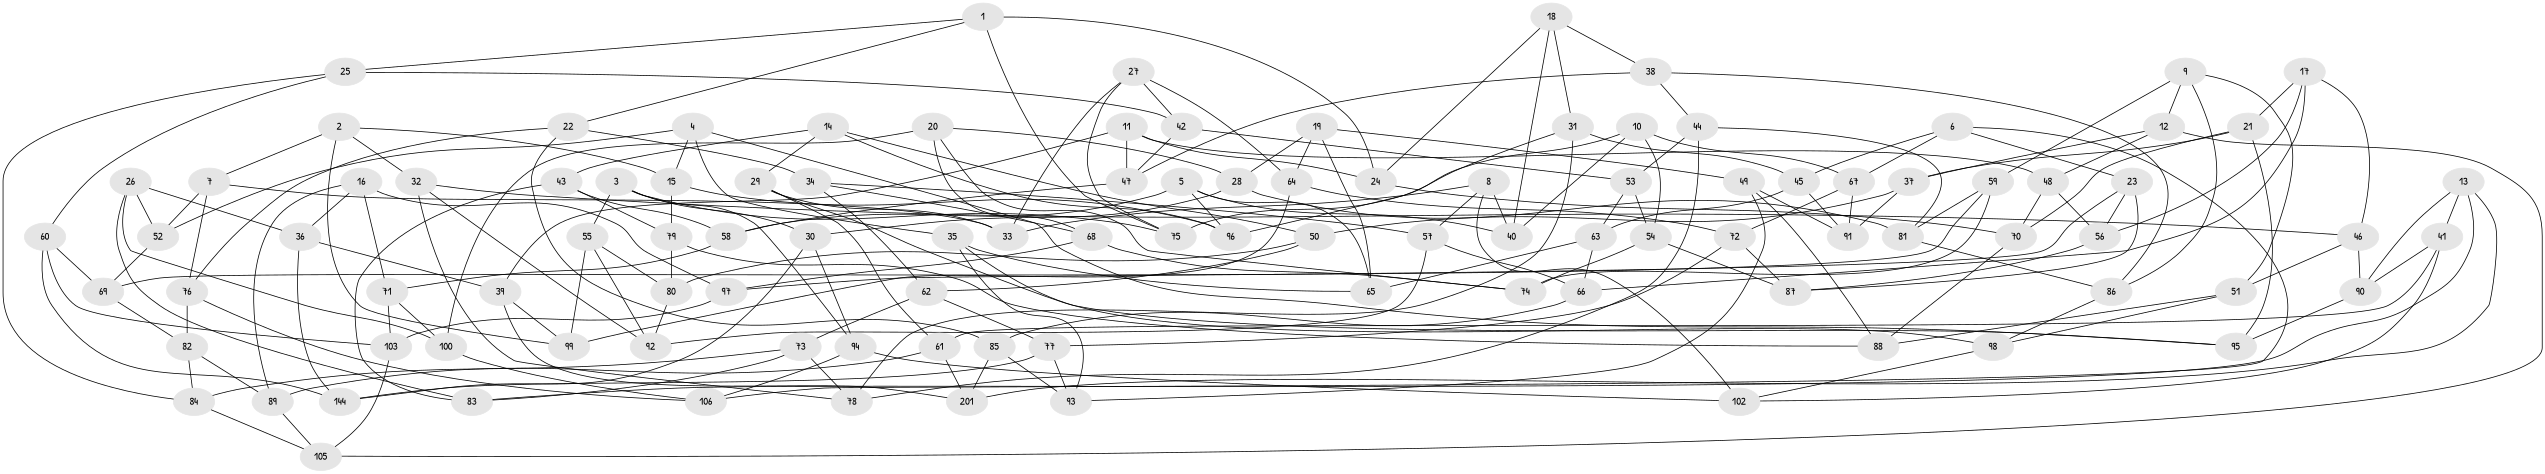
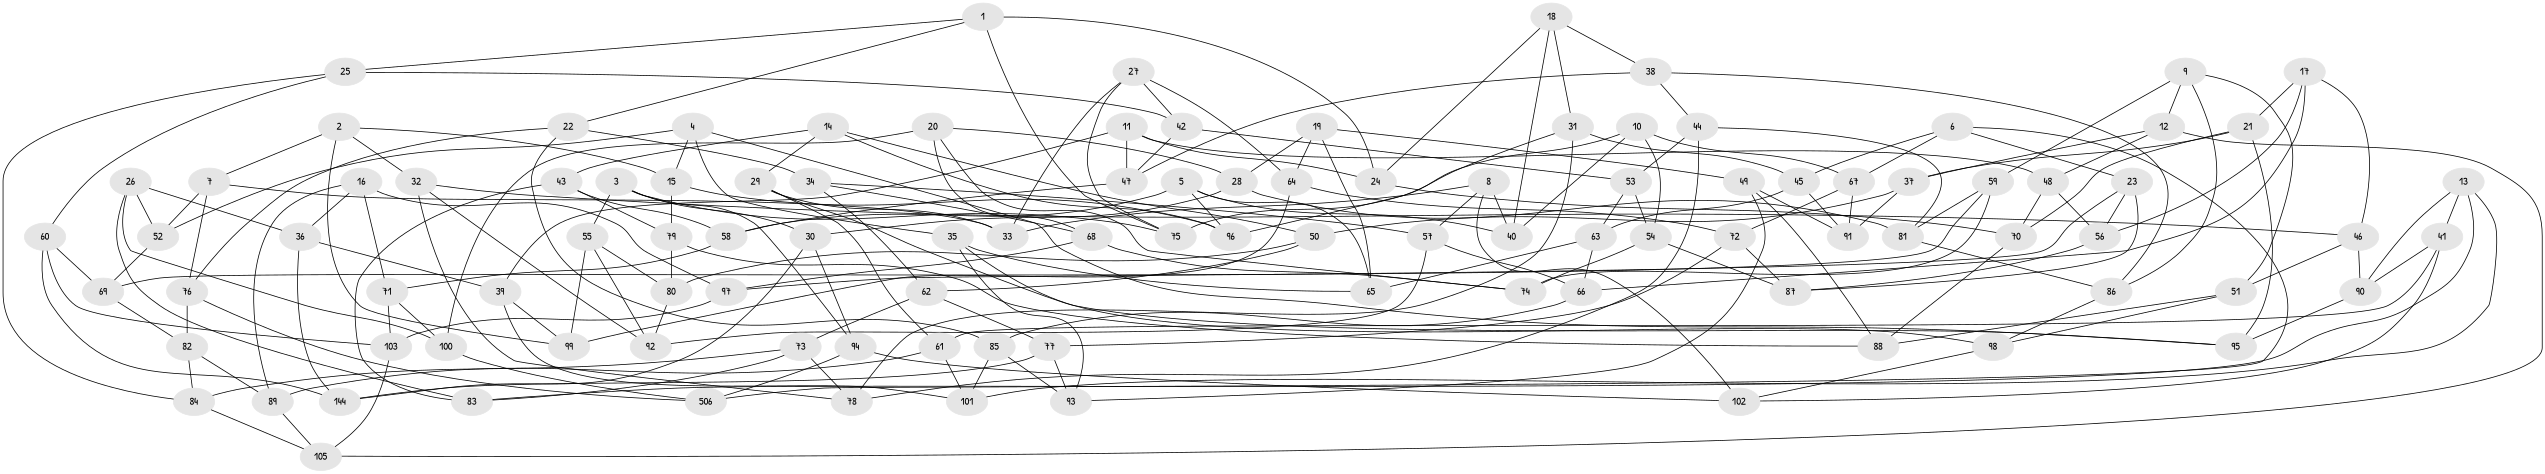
(706, 402) -> (706, 402)
(967, 402) -> (967, 402)
